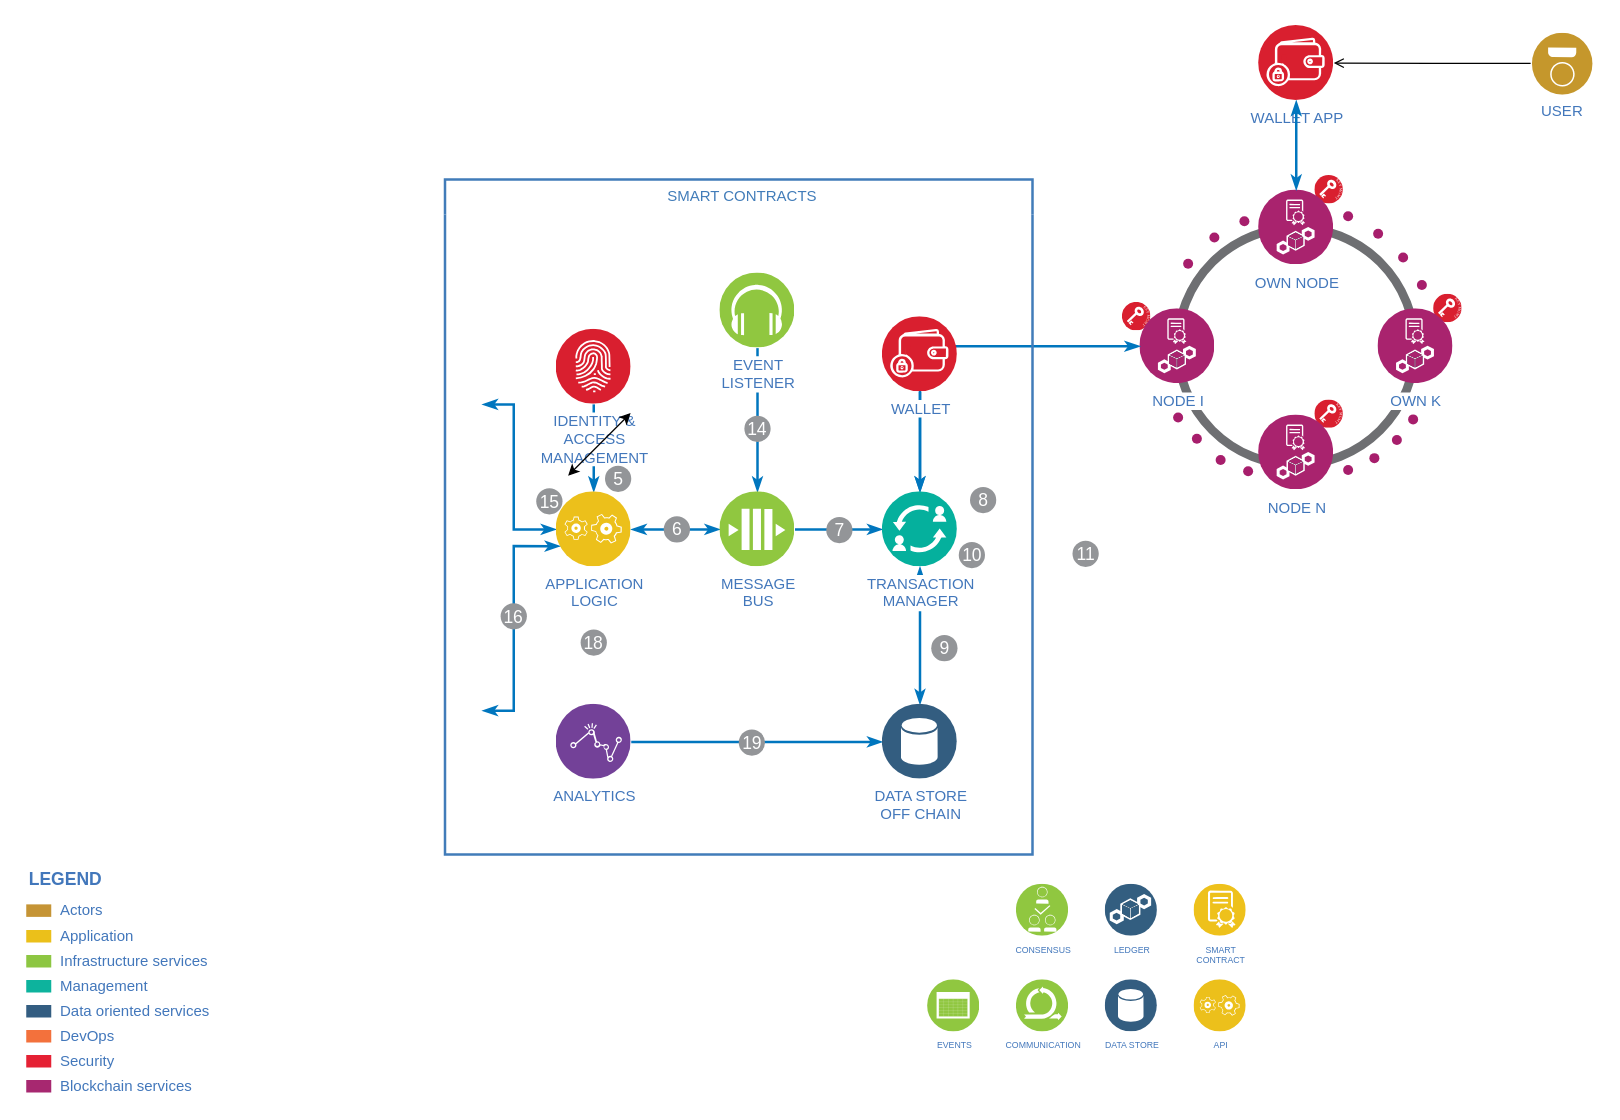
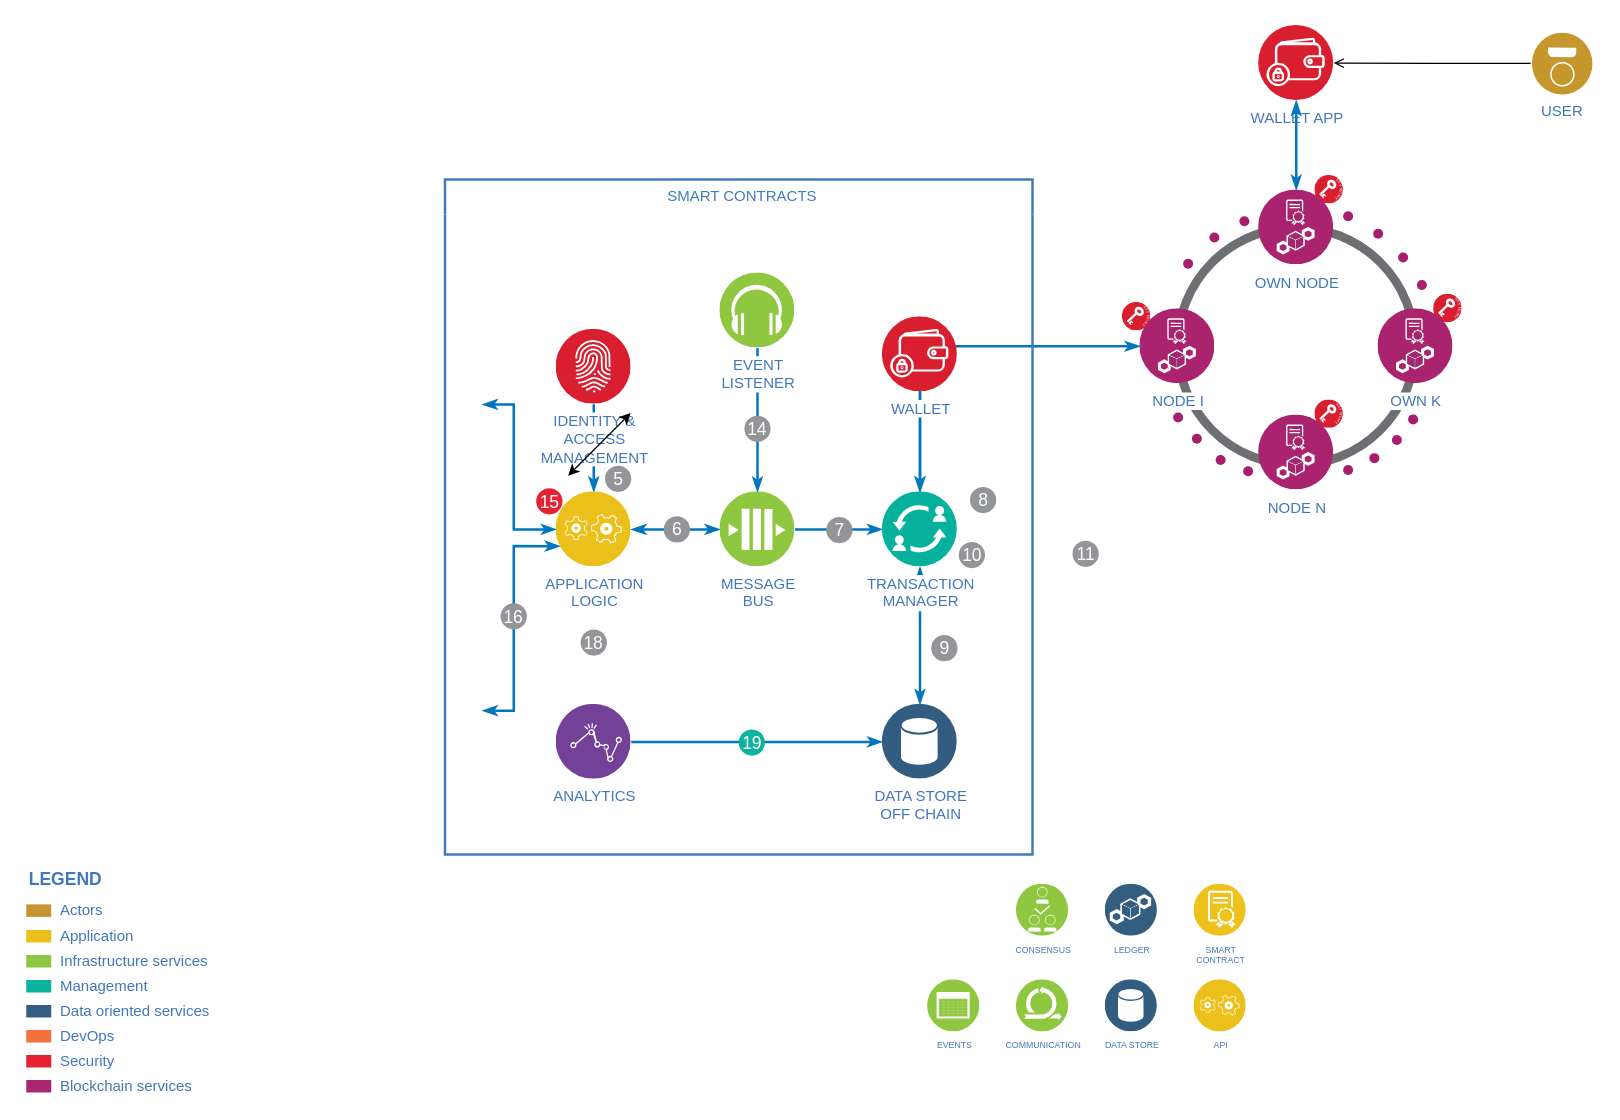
(549, 501) -> (549, 501)
(752, 743) -> (752, 743)
